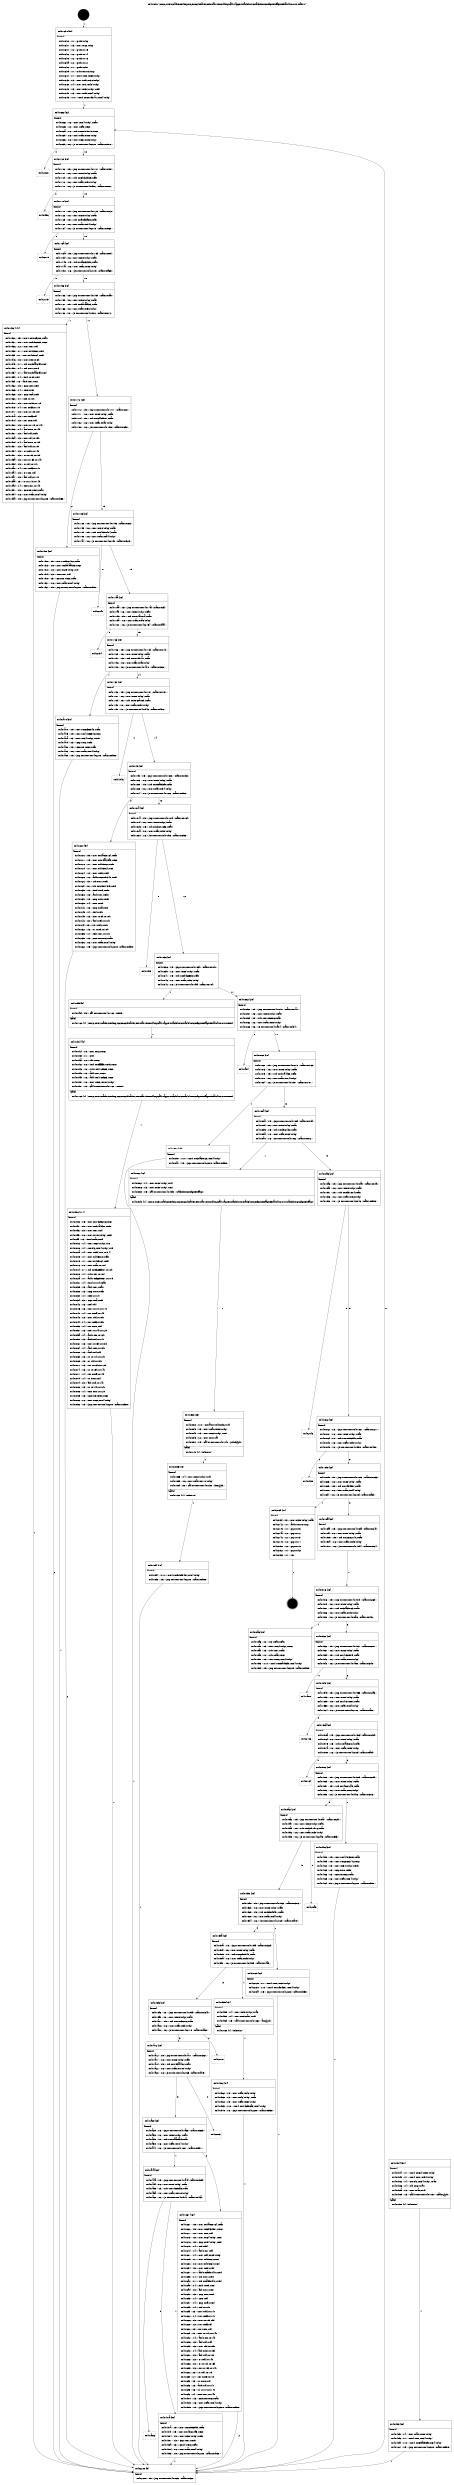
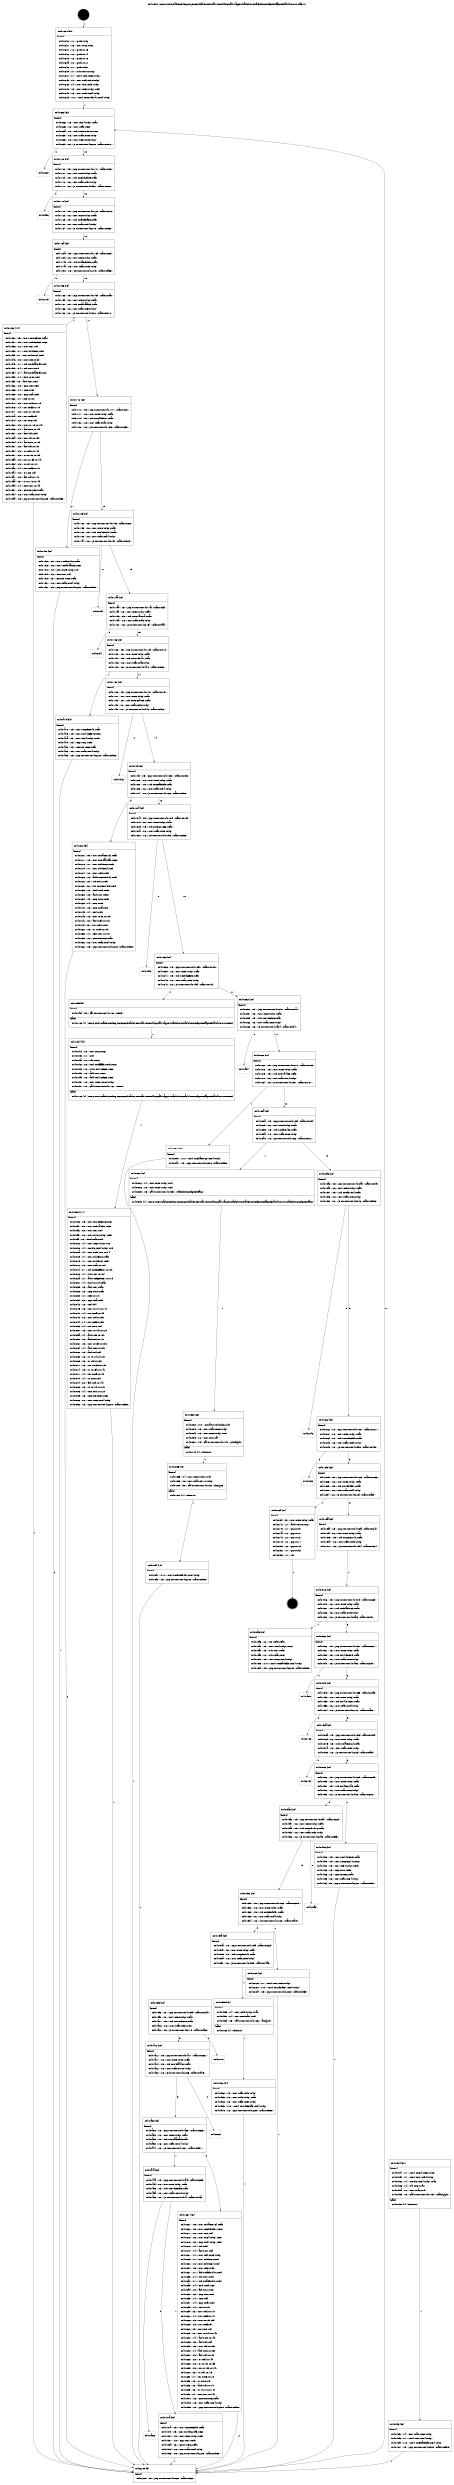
(44, 258) -> none
(69, 321) -> (70, 322)
none -> (346, 1717)
(212, 1983) -> none
